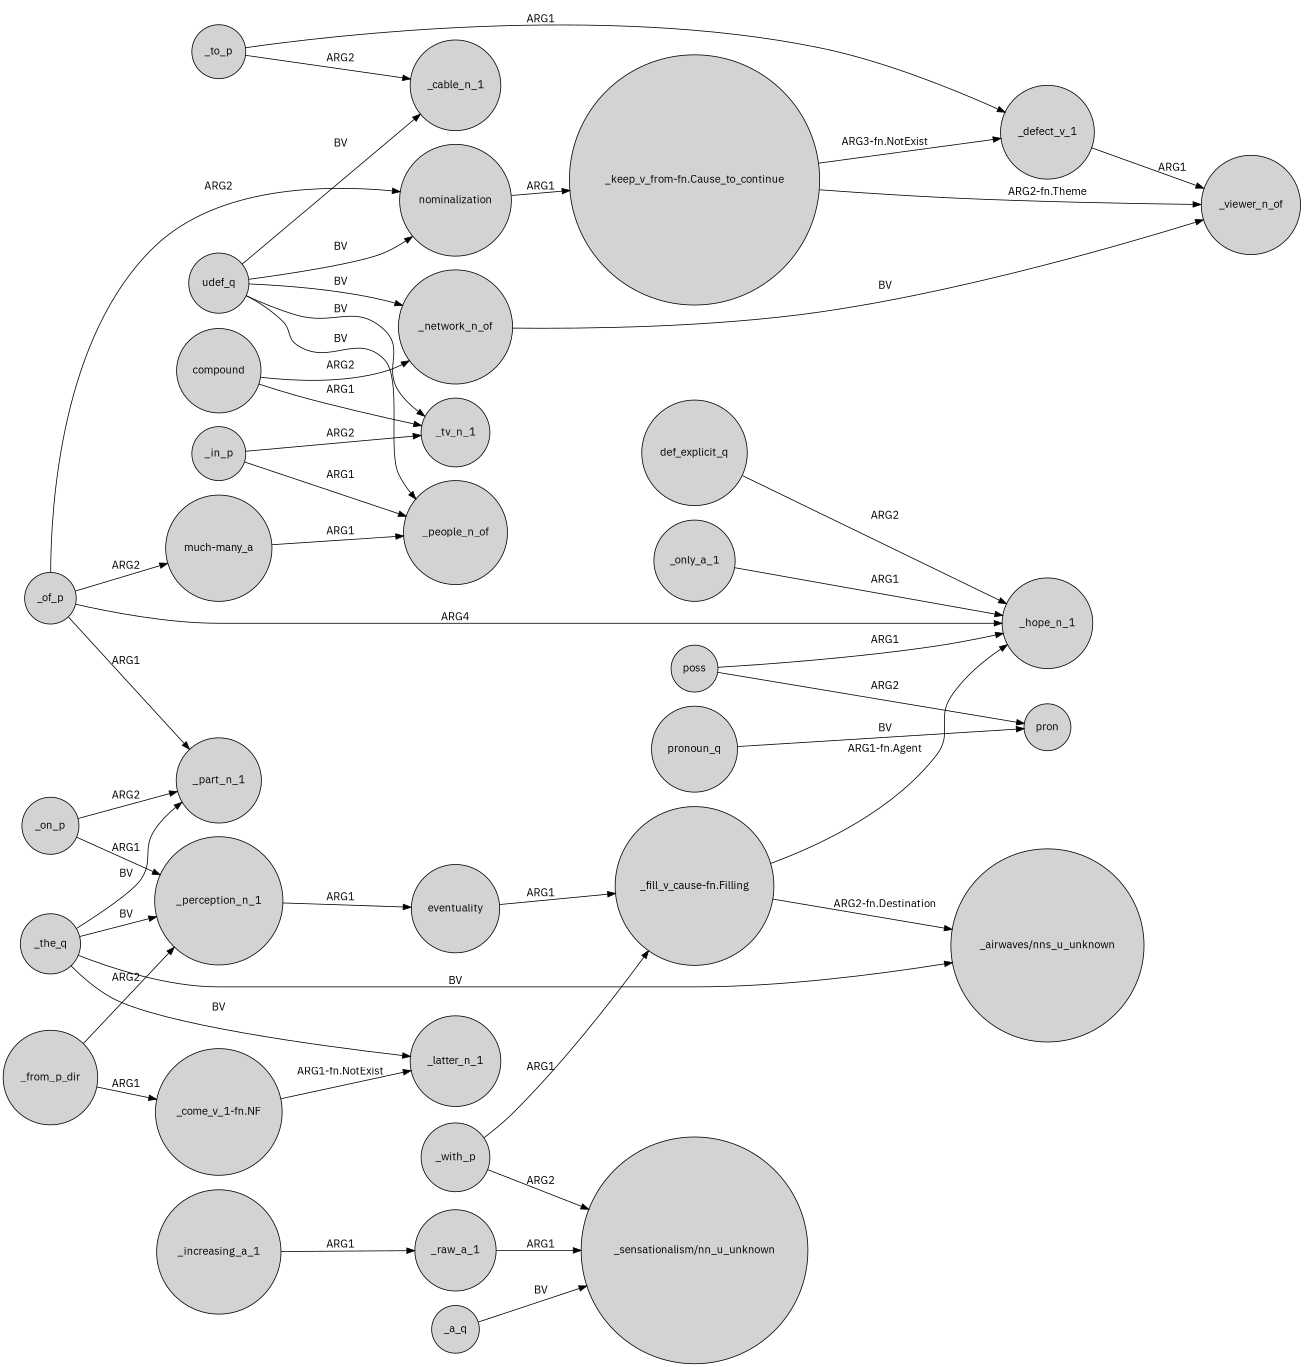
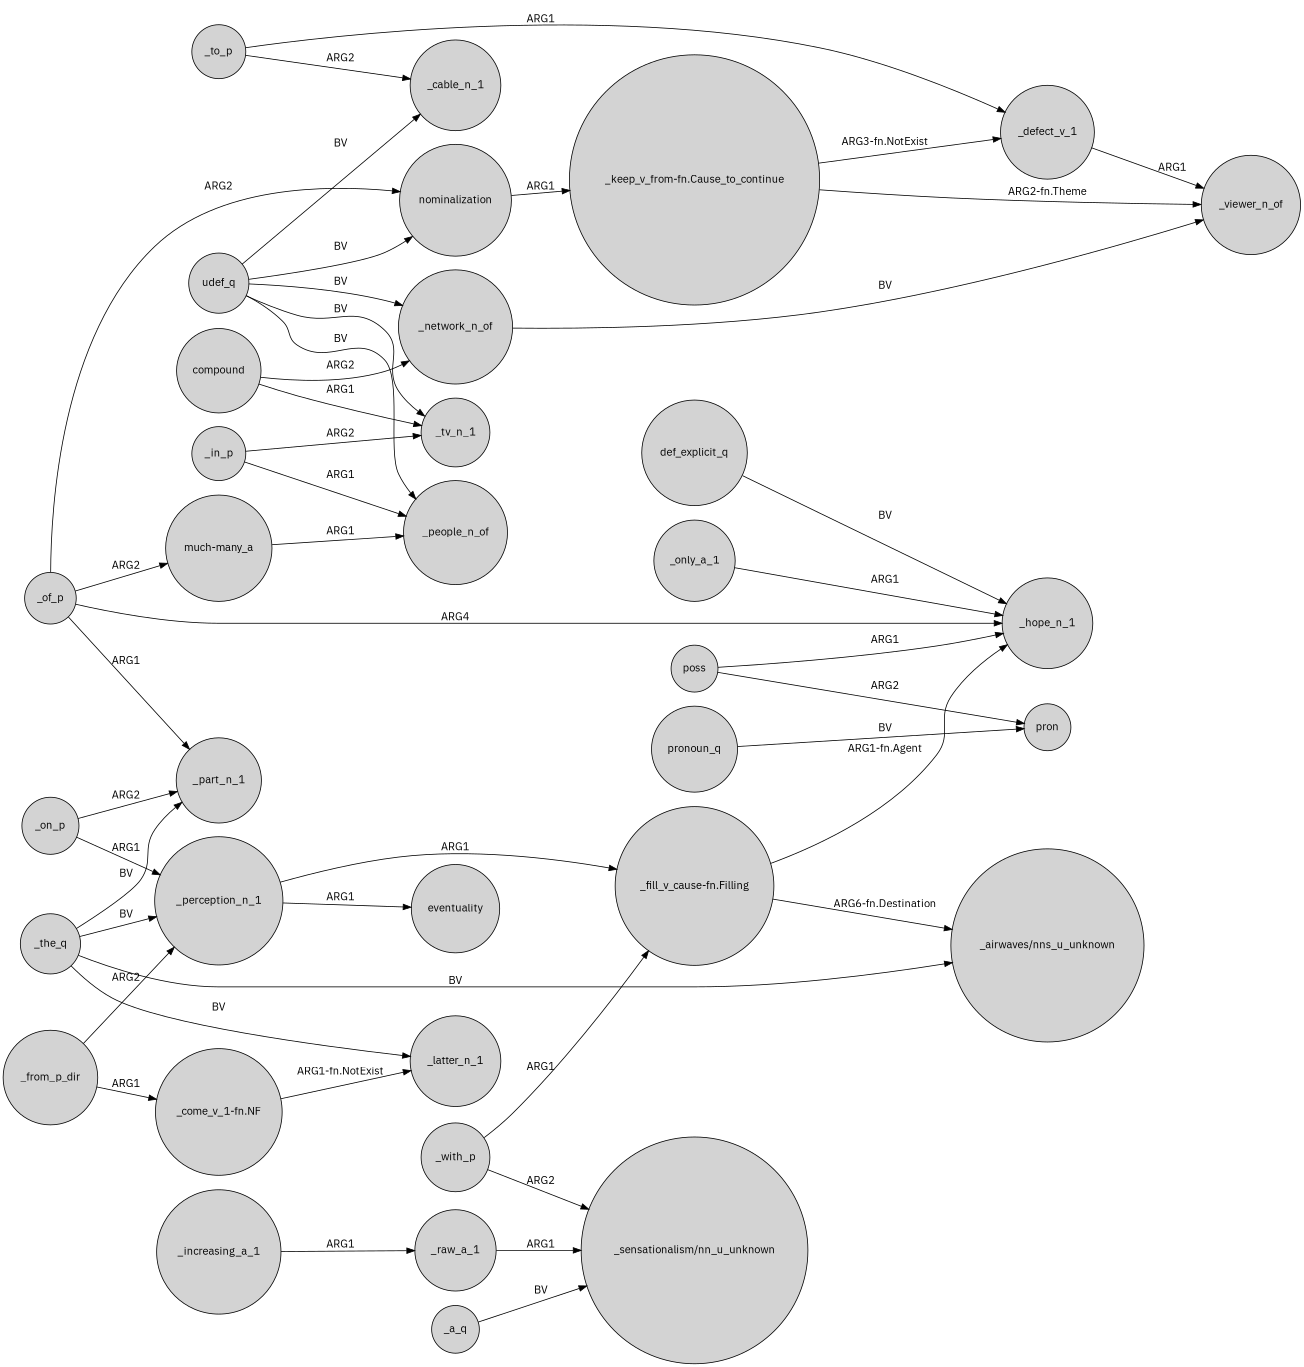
(885, 516) -> (885, 516)
(554, 899) -> (444, 854)
(885, 904) -> (885, 904)
